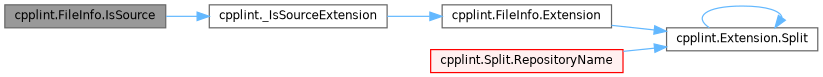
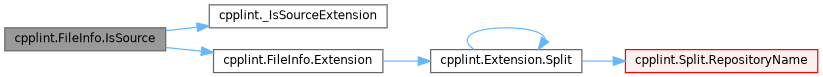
(408, 16) -> (184, 49)
(639, 50) -> (597, 61)
